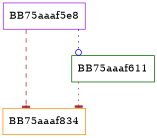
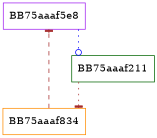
(26, 67) -> (49, 71)
(113, 69) -> (113, 69)
